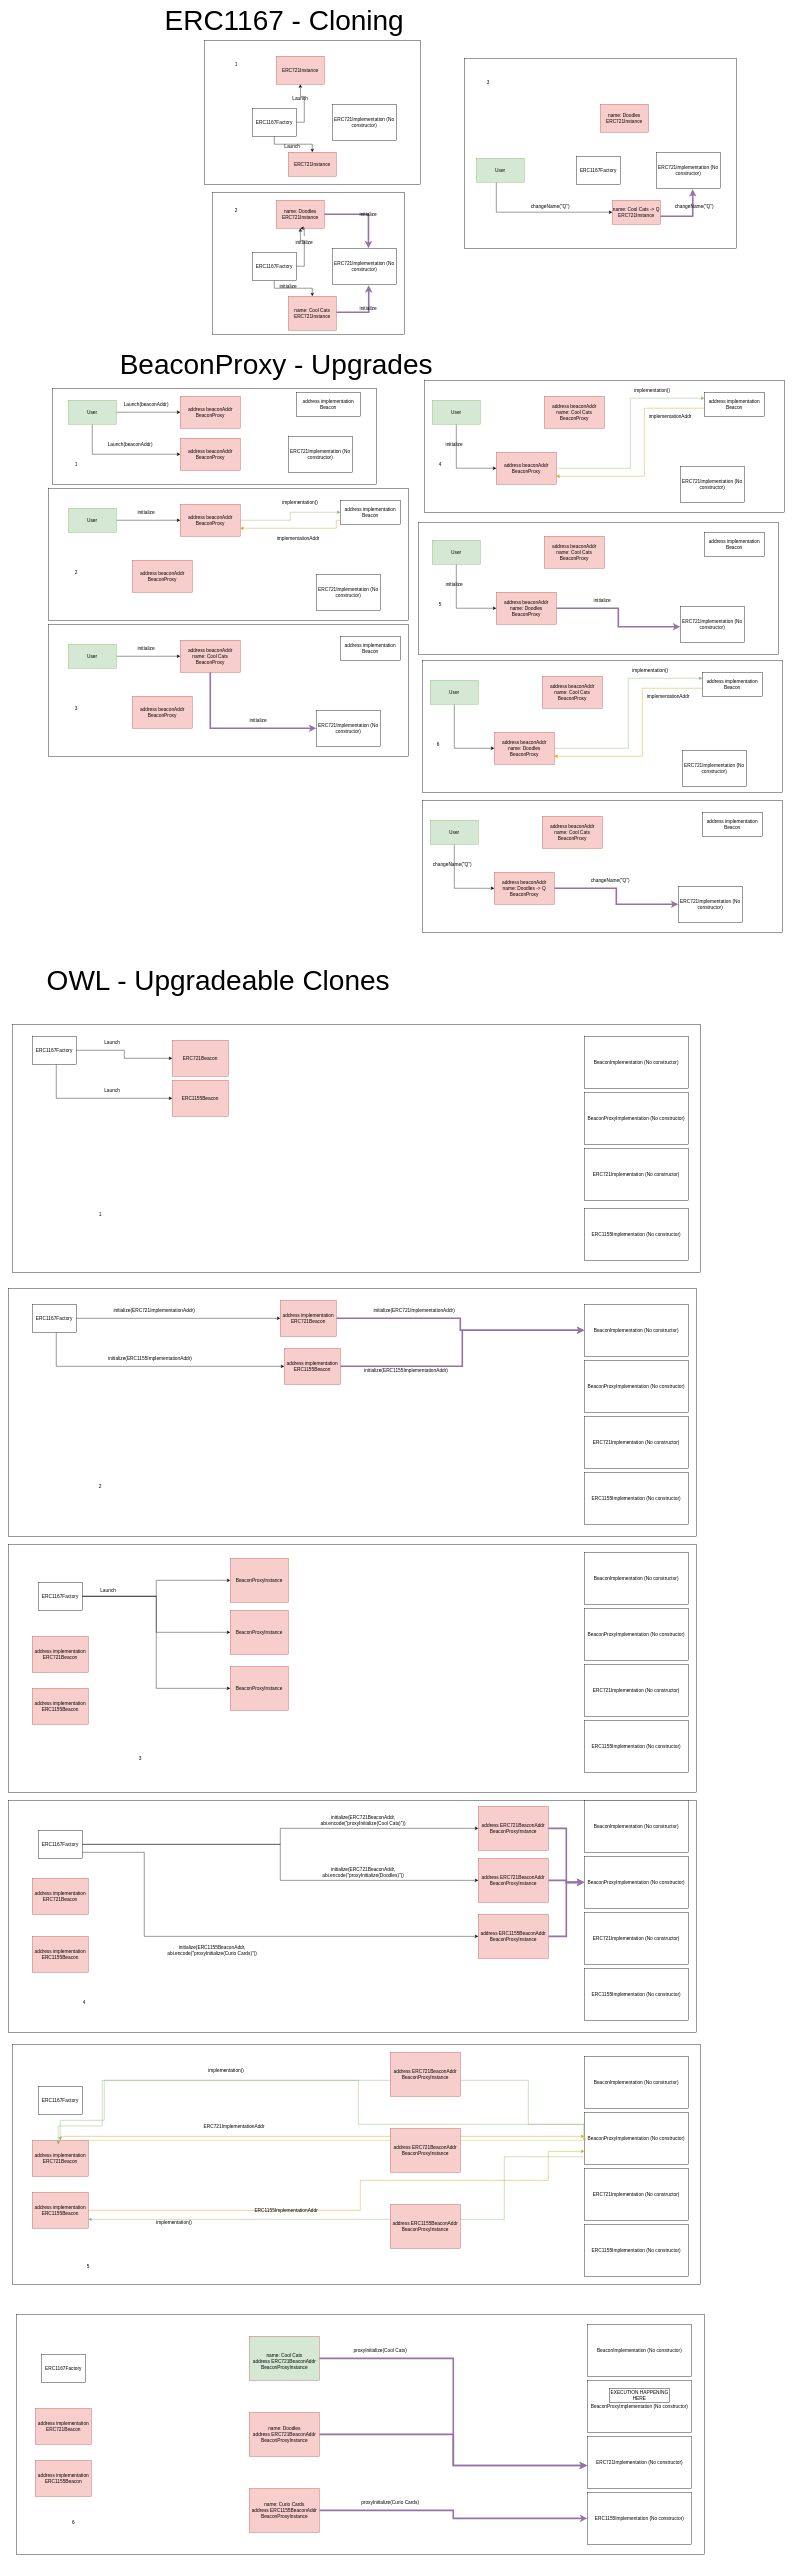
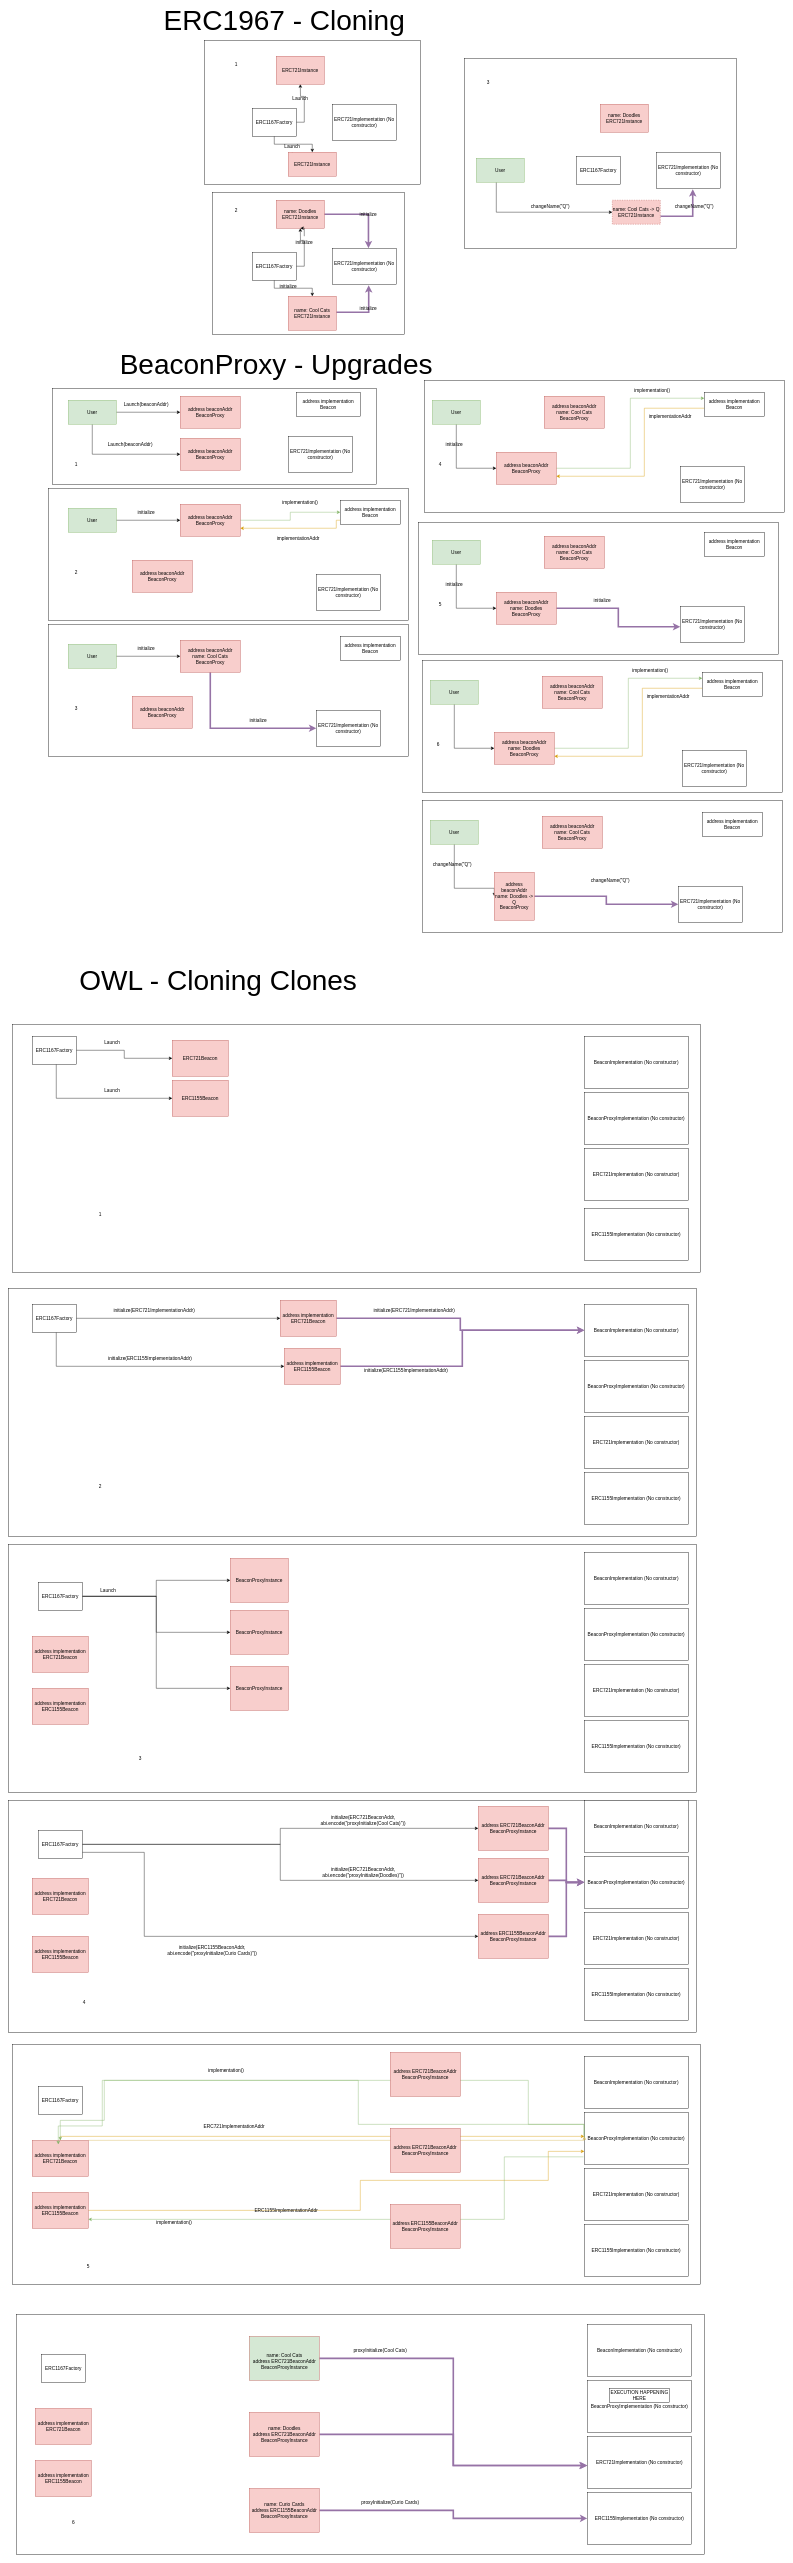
(284, 7) -> (284, 7)
(636, 212) -> (636, 212)
(524, 888) -> (514, 896)
(218, 967) -> (218, 967)
